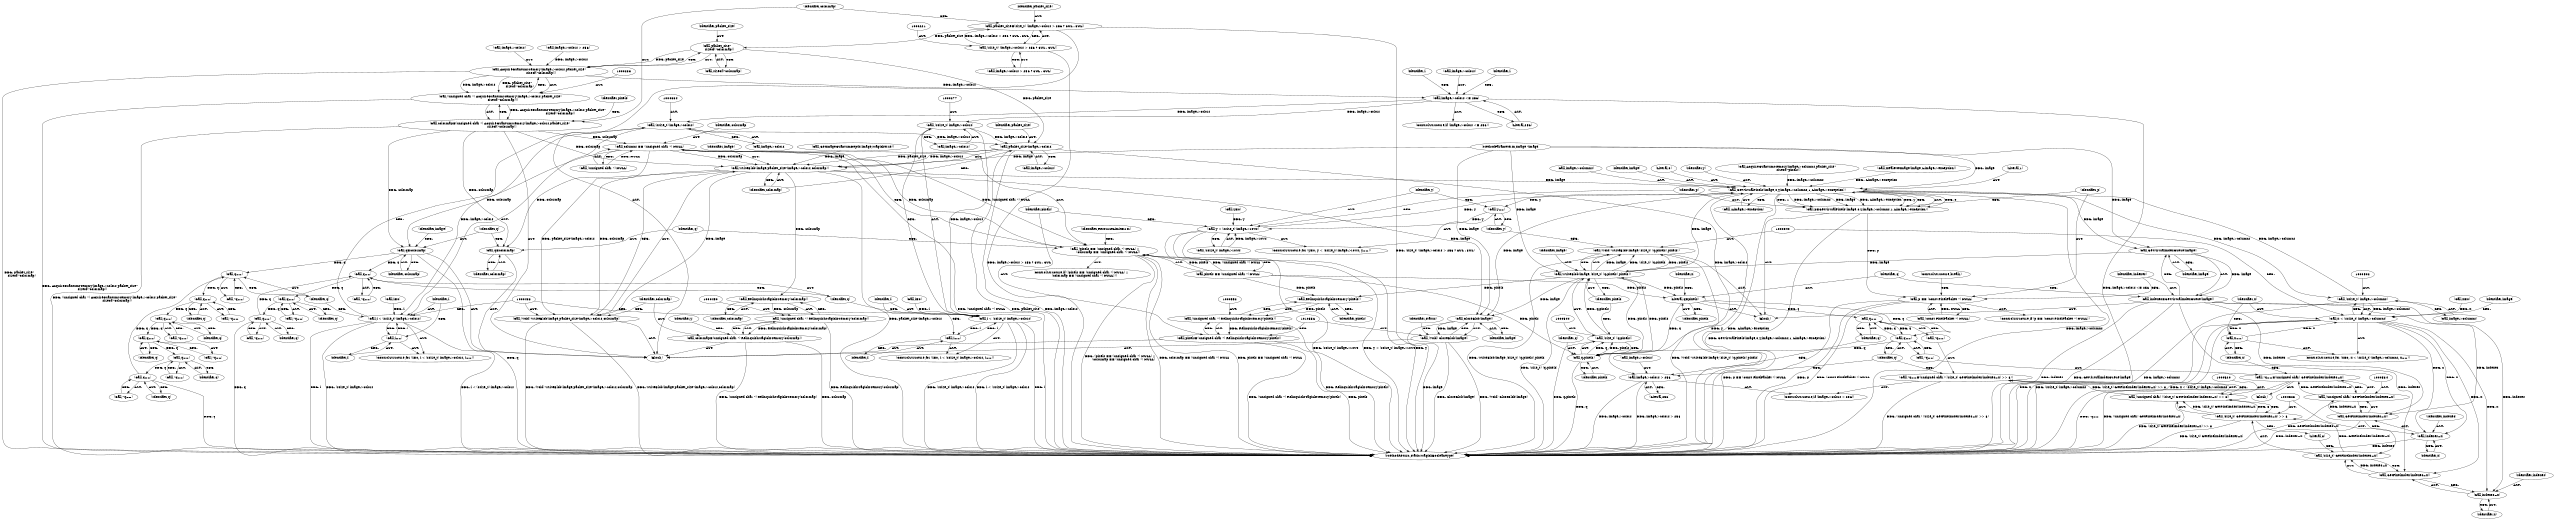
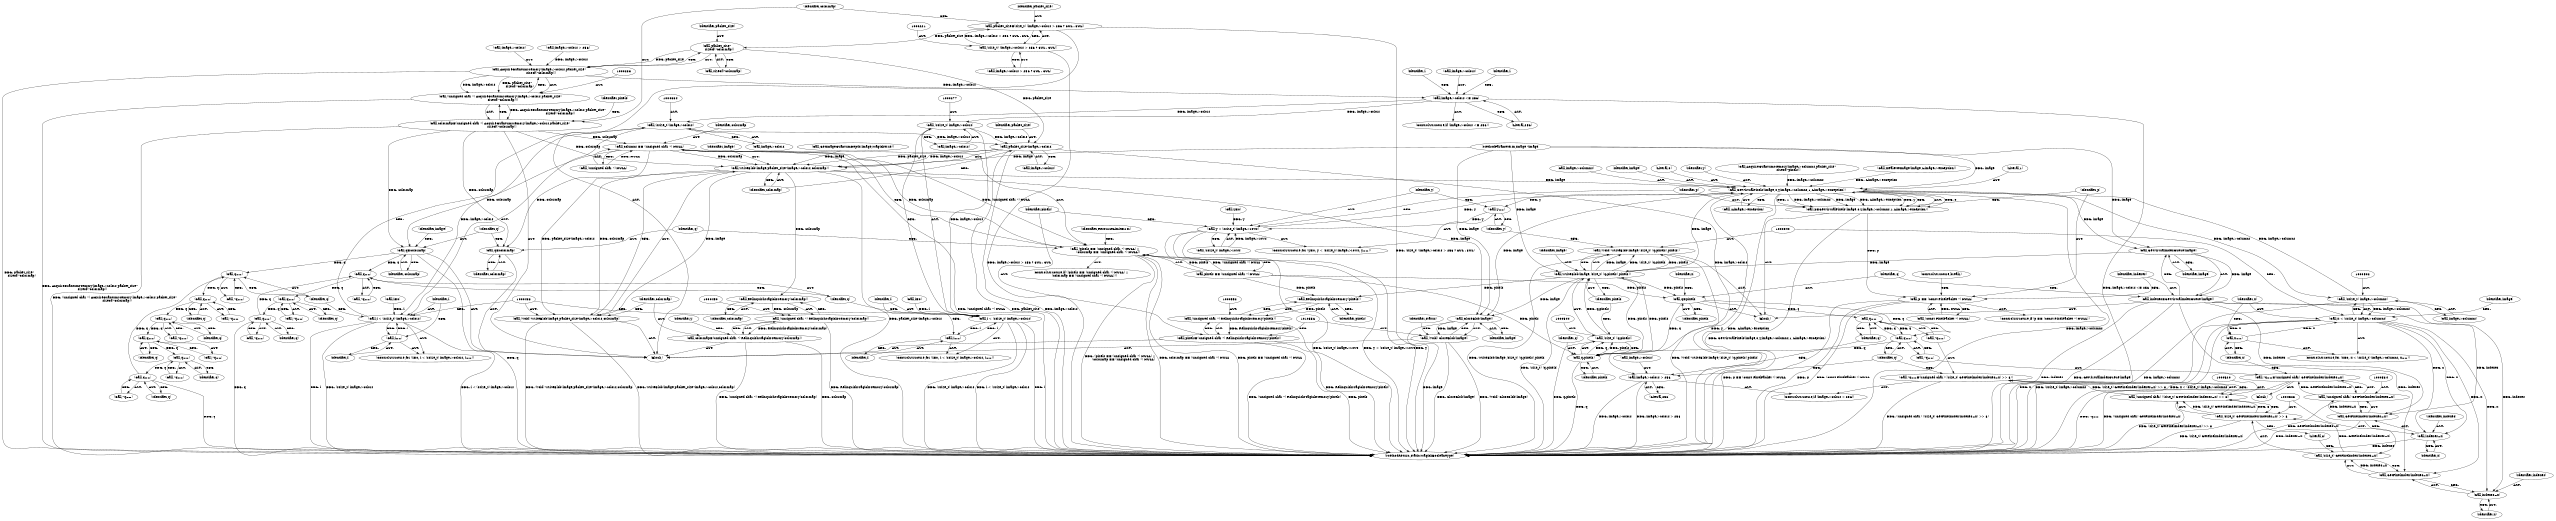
(1685, 299) -> (1685, 299)
(2462, 299) -> none
